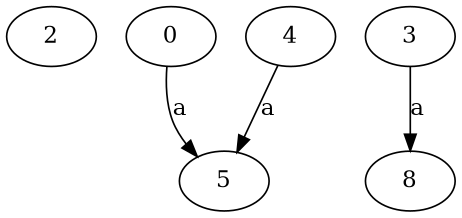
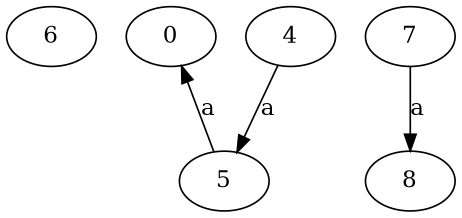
(51, 37) -> (51, 37)
(410, 37) -> (410, 37)
(169, 108) -> (201, 117)
